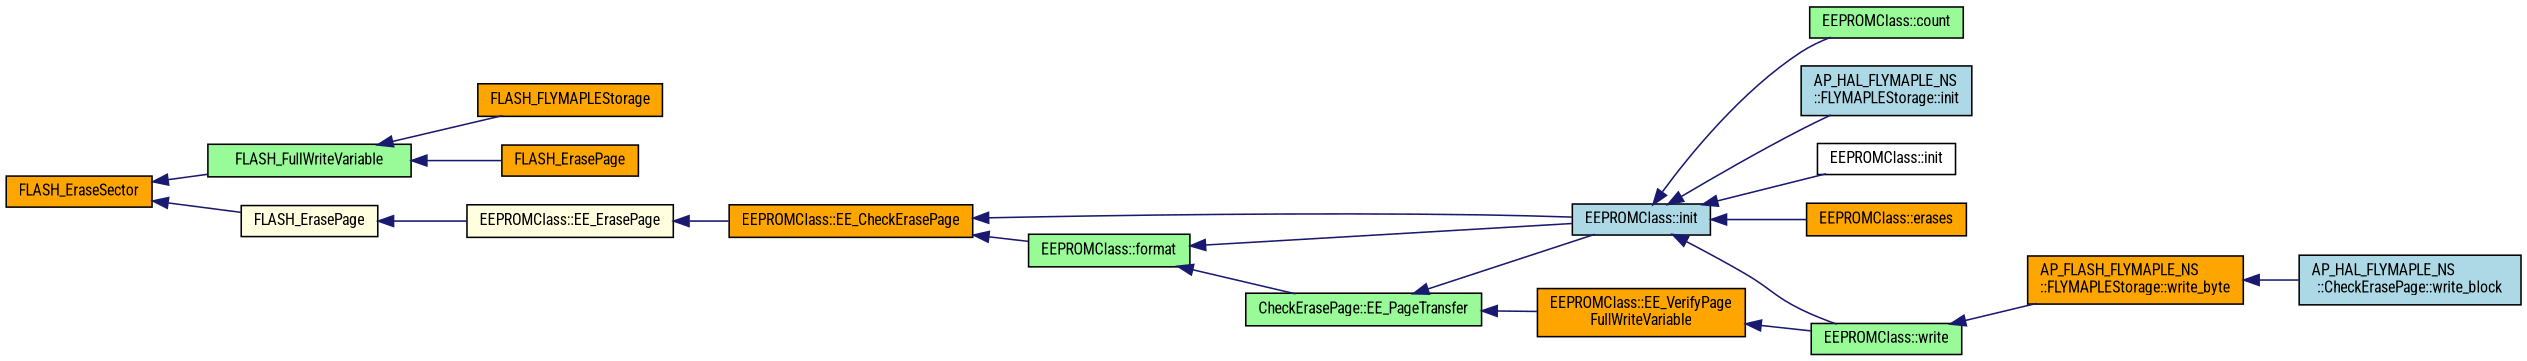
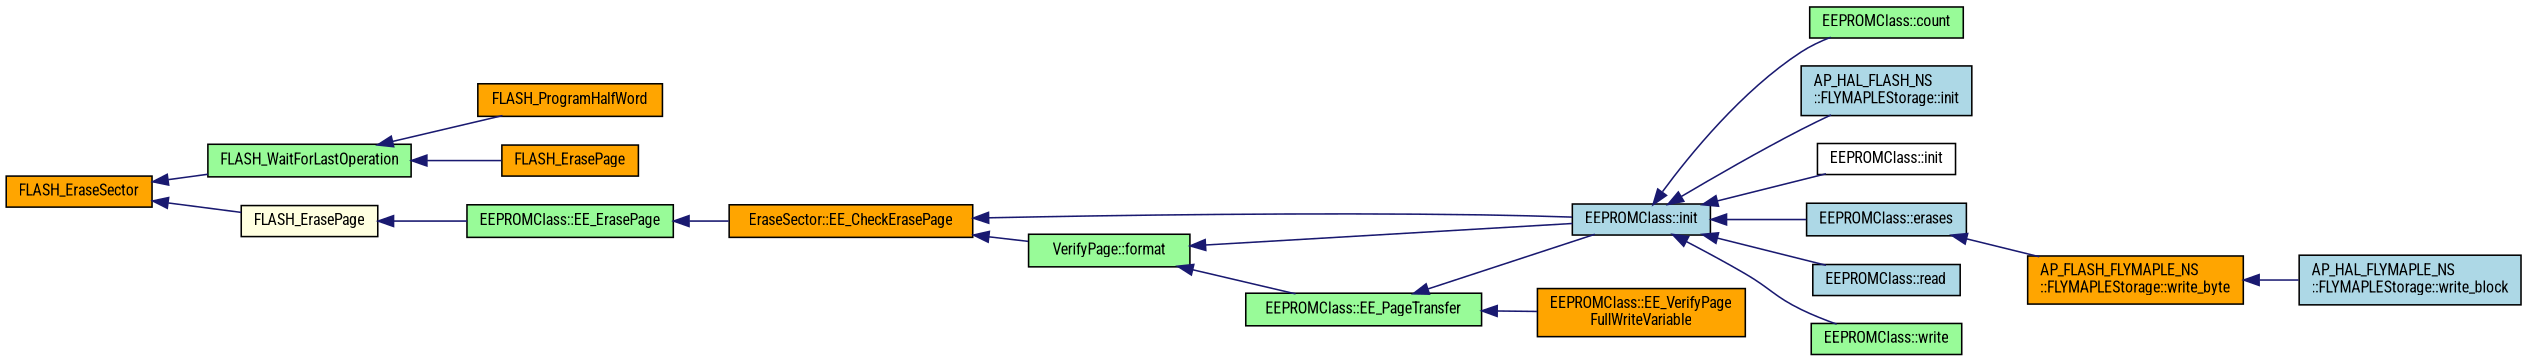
(1886, 91) -> (1886, 91)
(570, 100) -> (570, 100)
(310, 161) -> (310, 161)
(1886, 220) -> (1886, 220)
(570, 221) -> (570, 221)
(851, 221) -> (851, 221)
(1109, 251) -> (1109, 251)
none -> (1886, 280)
(2410, 280) -> (2410, 280)
(1364, 310) -> (1364, 310)
(2001, 312) -> (2003, 248)
(1786, 328) -> none
